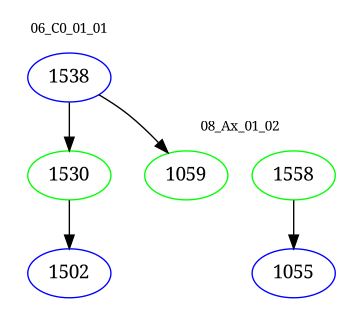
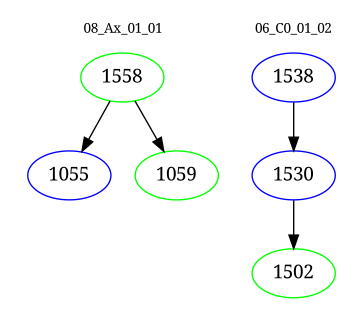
(69, 29) -> (294, 29)
(142, 127) -> (146, 120)
(240, 127) -> (123, 29)
(69, 175) -> (294, 175)
(69, 273) -> (294, 273)
